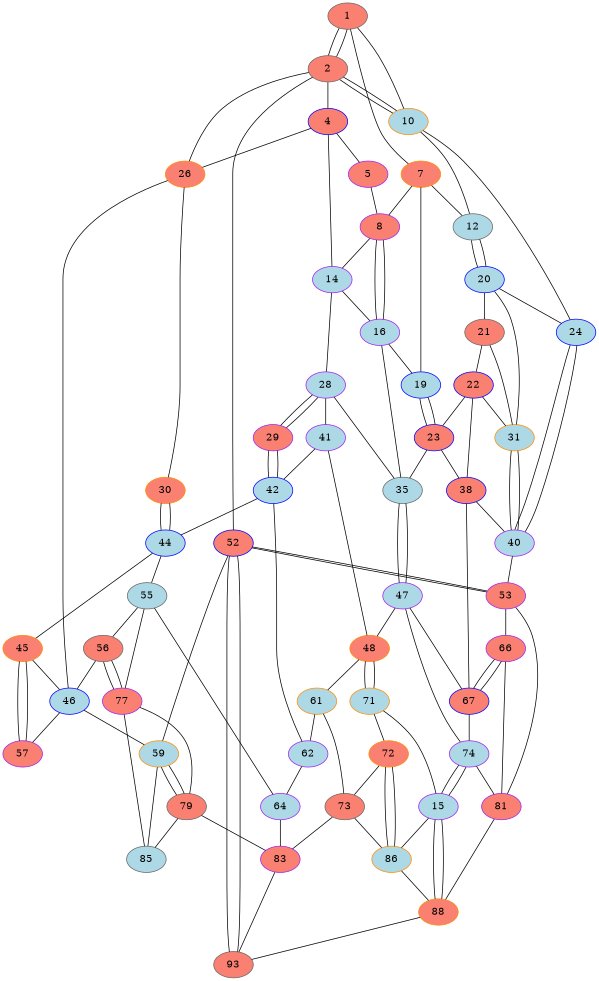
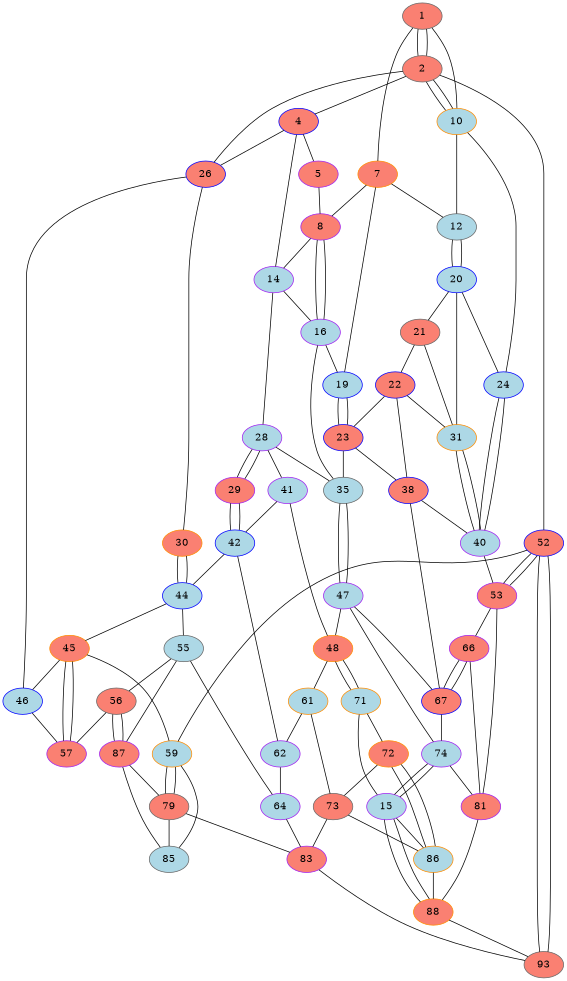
(185, 174) -> (206, 174)
(86, 675) -> (91, 728)
(122, 701) -> (119, 754)
(114, 728) -> (143, 688)
